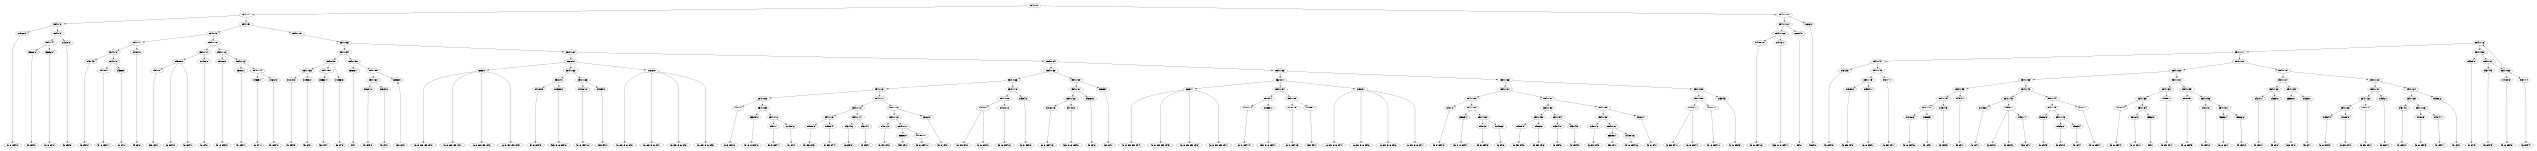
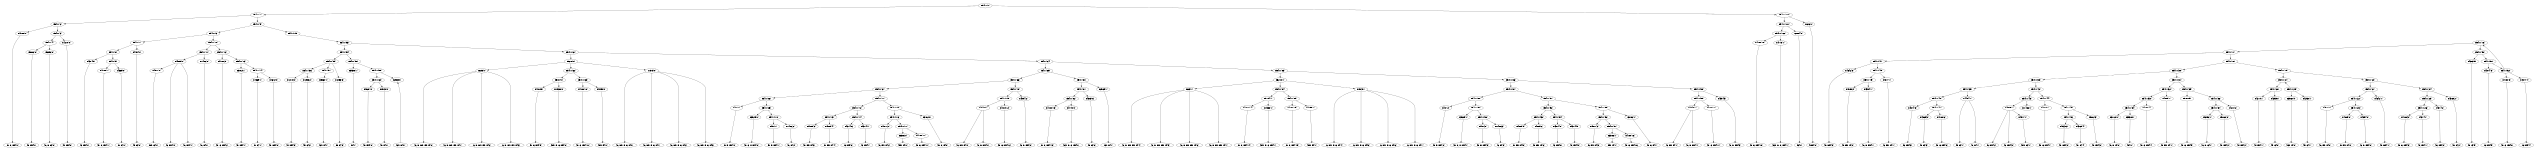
(2287, 84) -> (2288, 85)
(1980, 126) -> (1975, 121)
